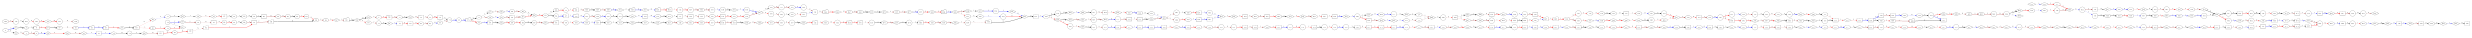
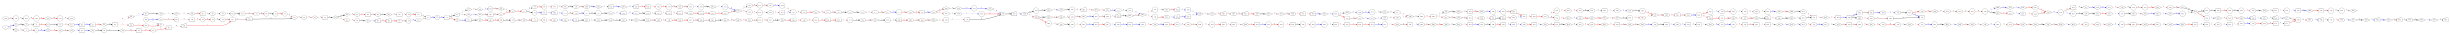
none -> (2003, 8)
